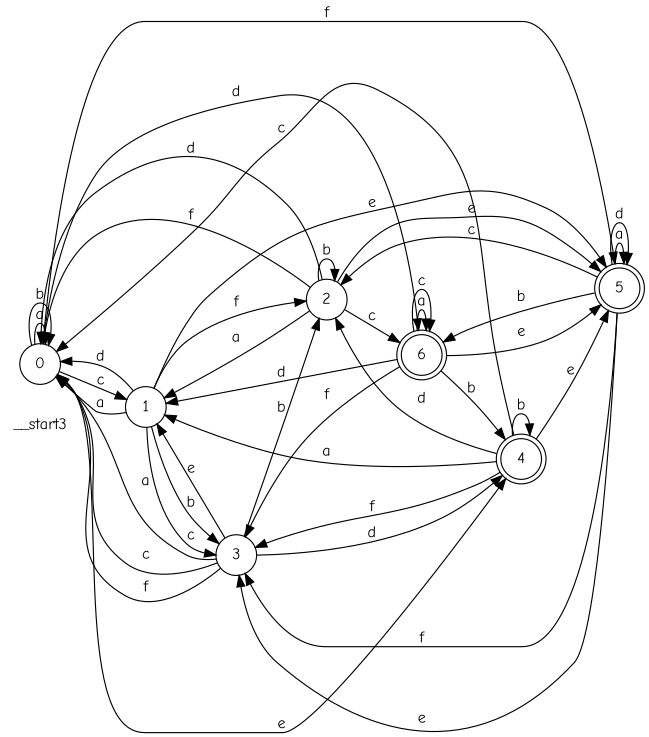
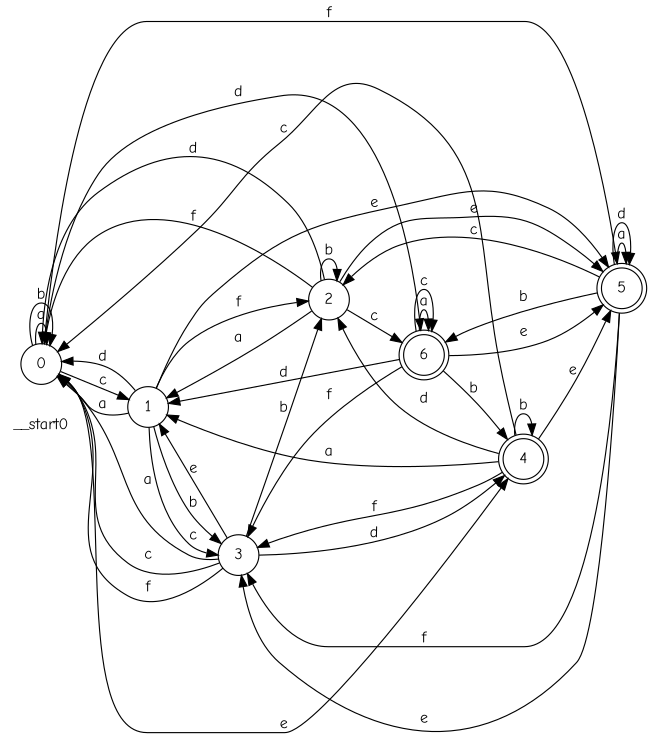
(40, 425) -> (41, 425)
